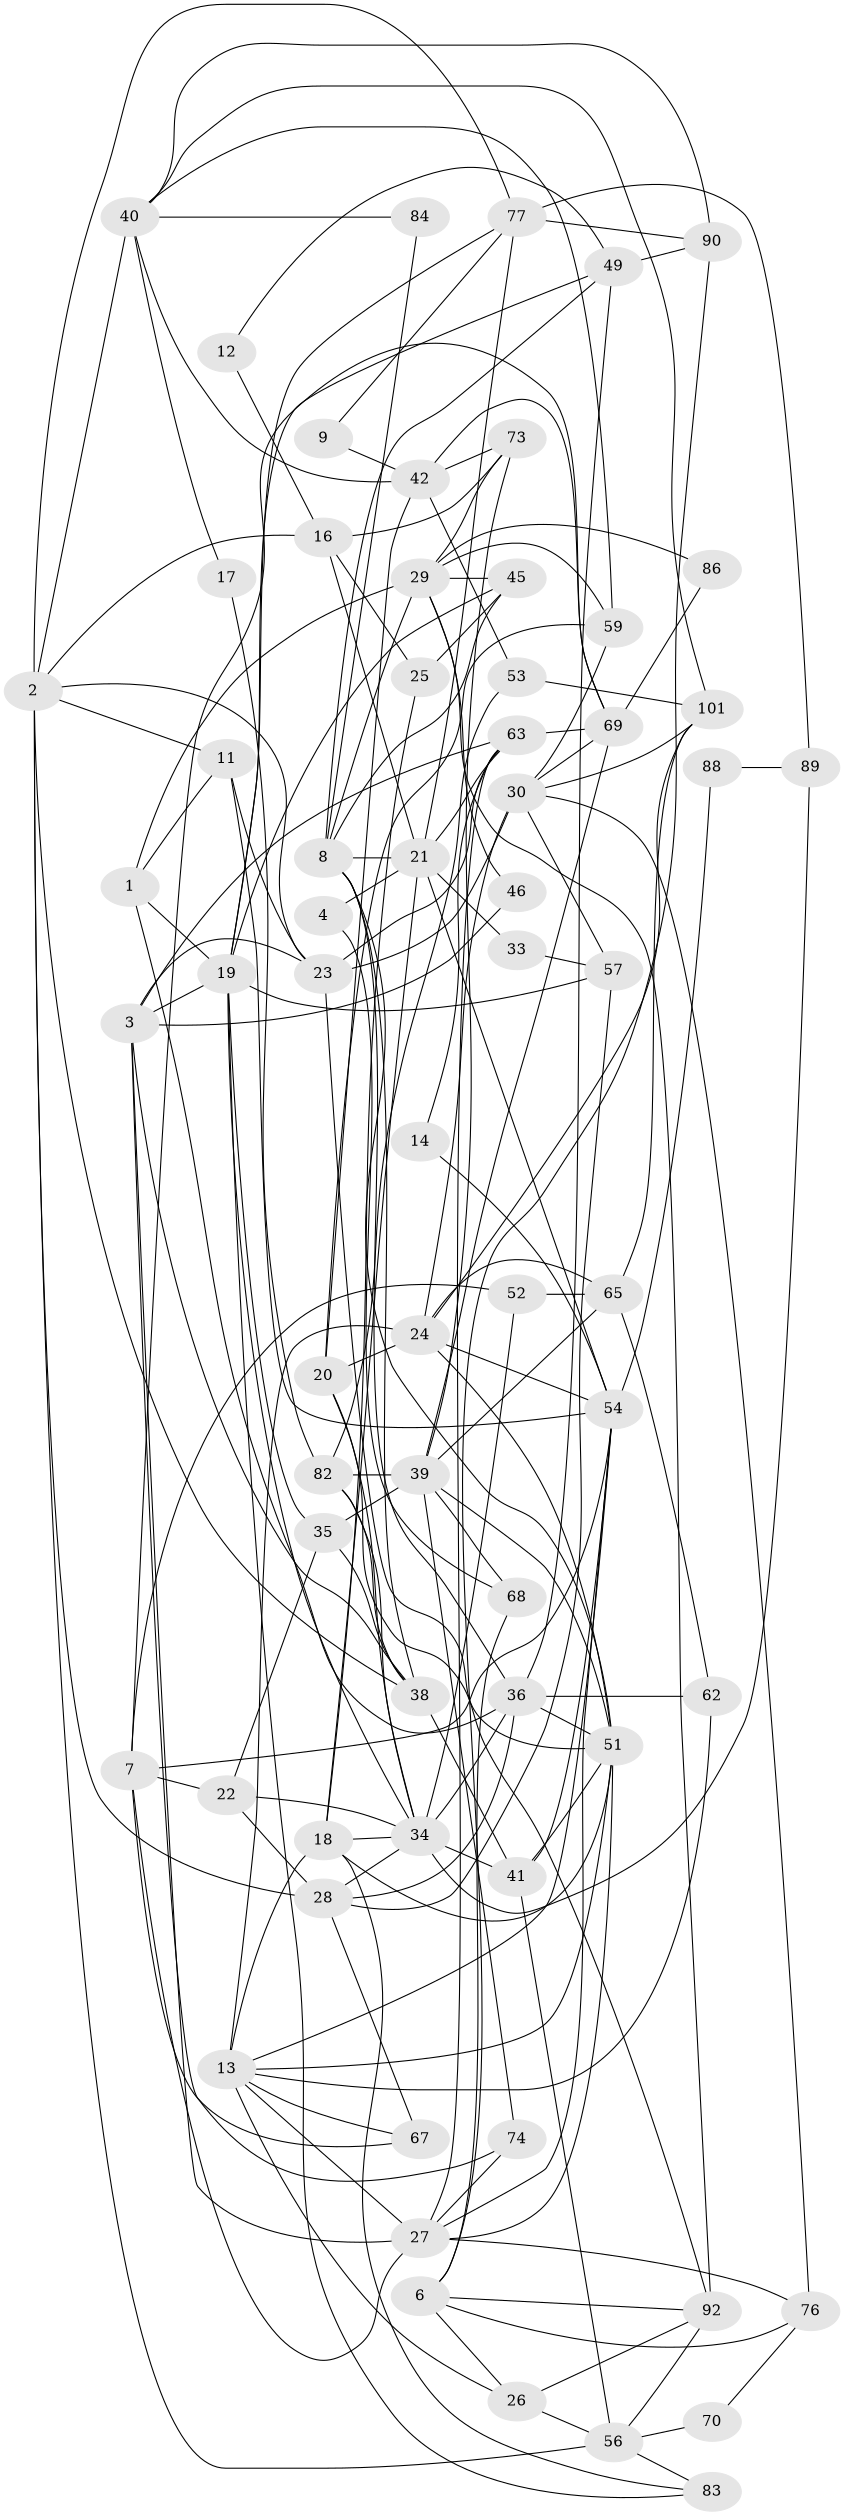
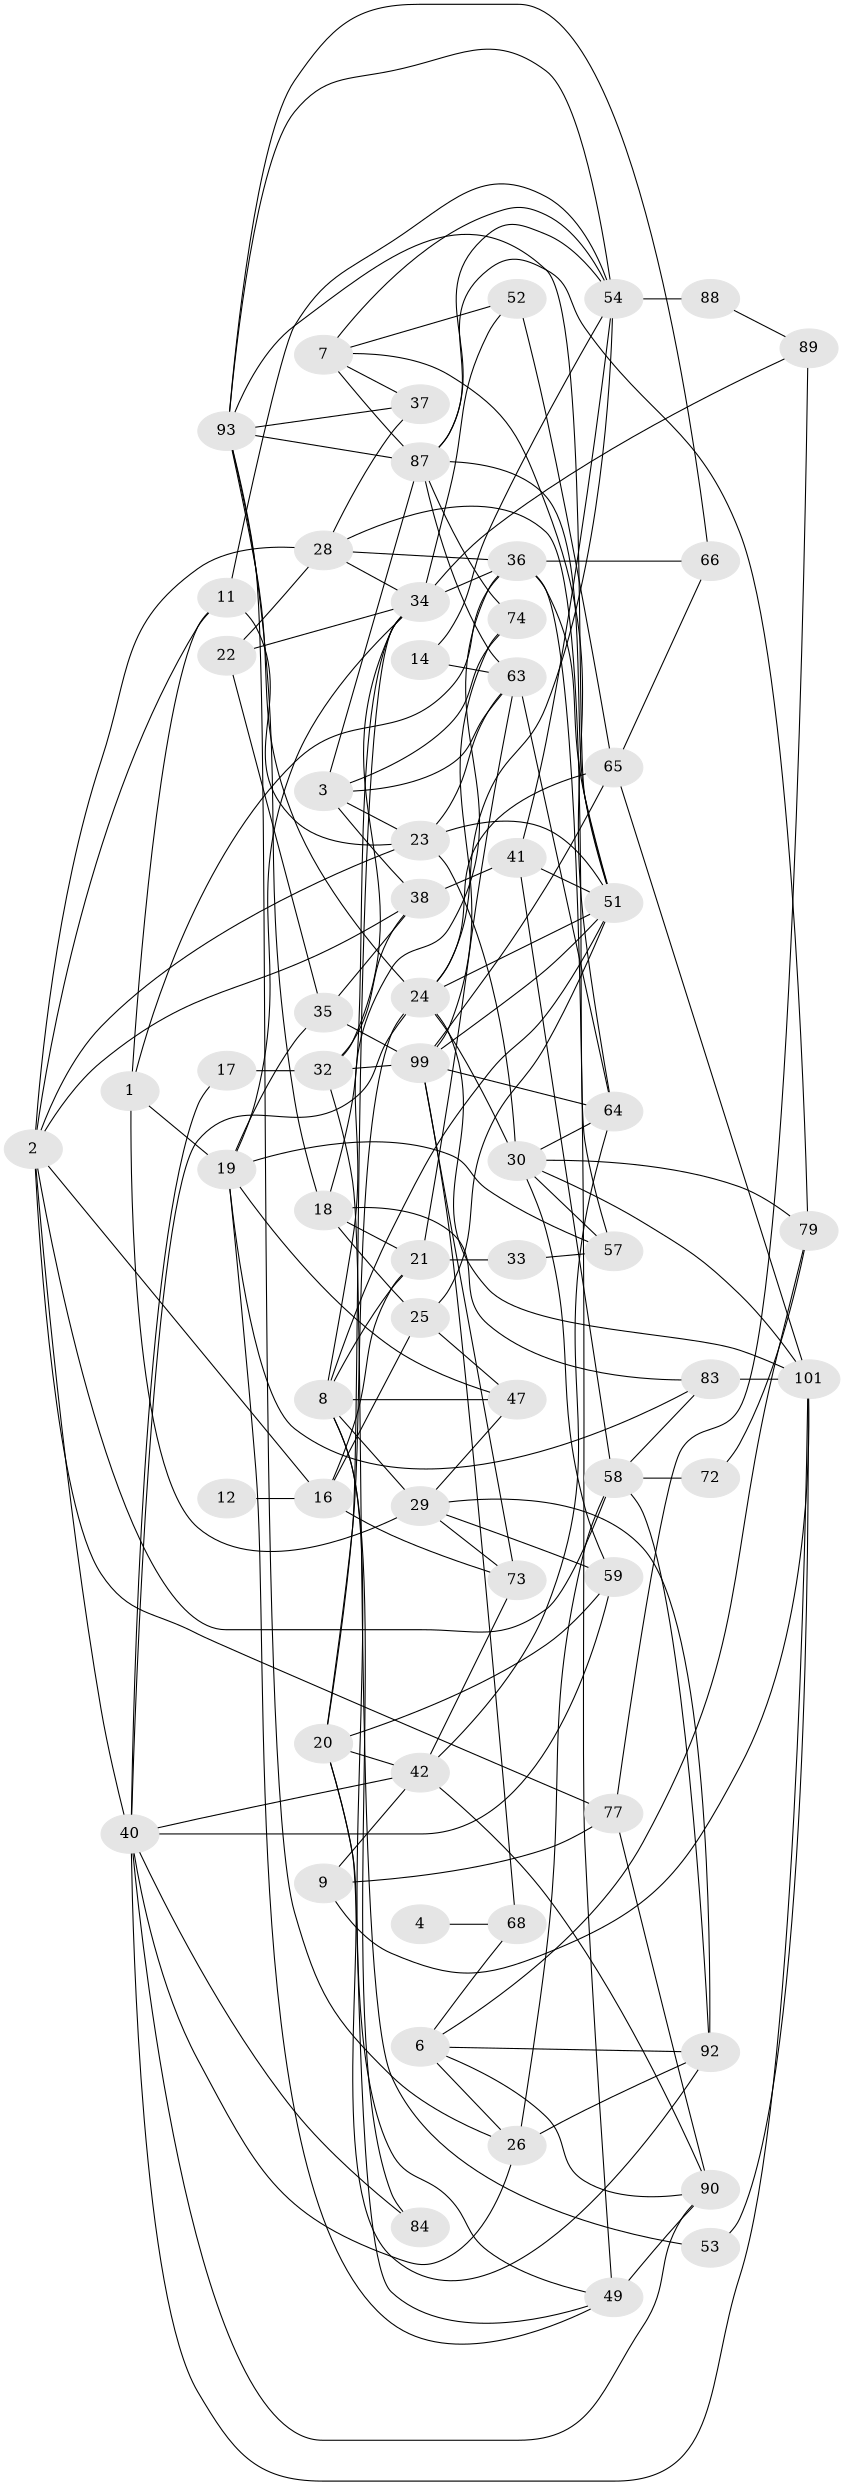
(406, 182) -> (364, 2130)
(279, 415) -> none
(474, 523) -> none
(712, 570) -> none
(517, 578) -> (517, 1400)
(474, 590) -> (599, 1973)
(614, 727) -> (614, 1112)
(372, 887) -> none
(517, 892) -> none
(179, 999) -> none
(517, 1134) -> none
none -> (192, 1156)
(386, 1273) -> none
none -> (759, 1379)
(324, 1475) -> (324, 1071)
(420, 1475) -> (420, 1063)
(712, 1696) -> (711, 561)
(179, 1783) -> none
none -> (718, 1807)
(469, 1857) -> none
(508, 1919) -> (502, 1105)
(227, 2069) -> (227, 431)
(420, 2139) -> (420, 404)
none -> (259, 2164)
(420, 2238) -> (420, 462)
(811, 2311) -> (809, 1231)
(712, 2422) -> (711, 1478)
(614, 2442) -> (614, 1478)
